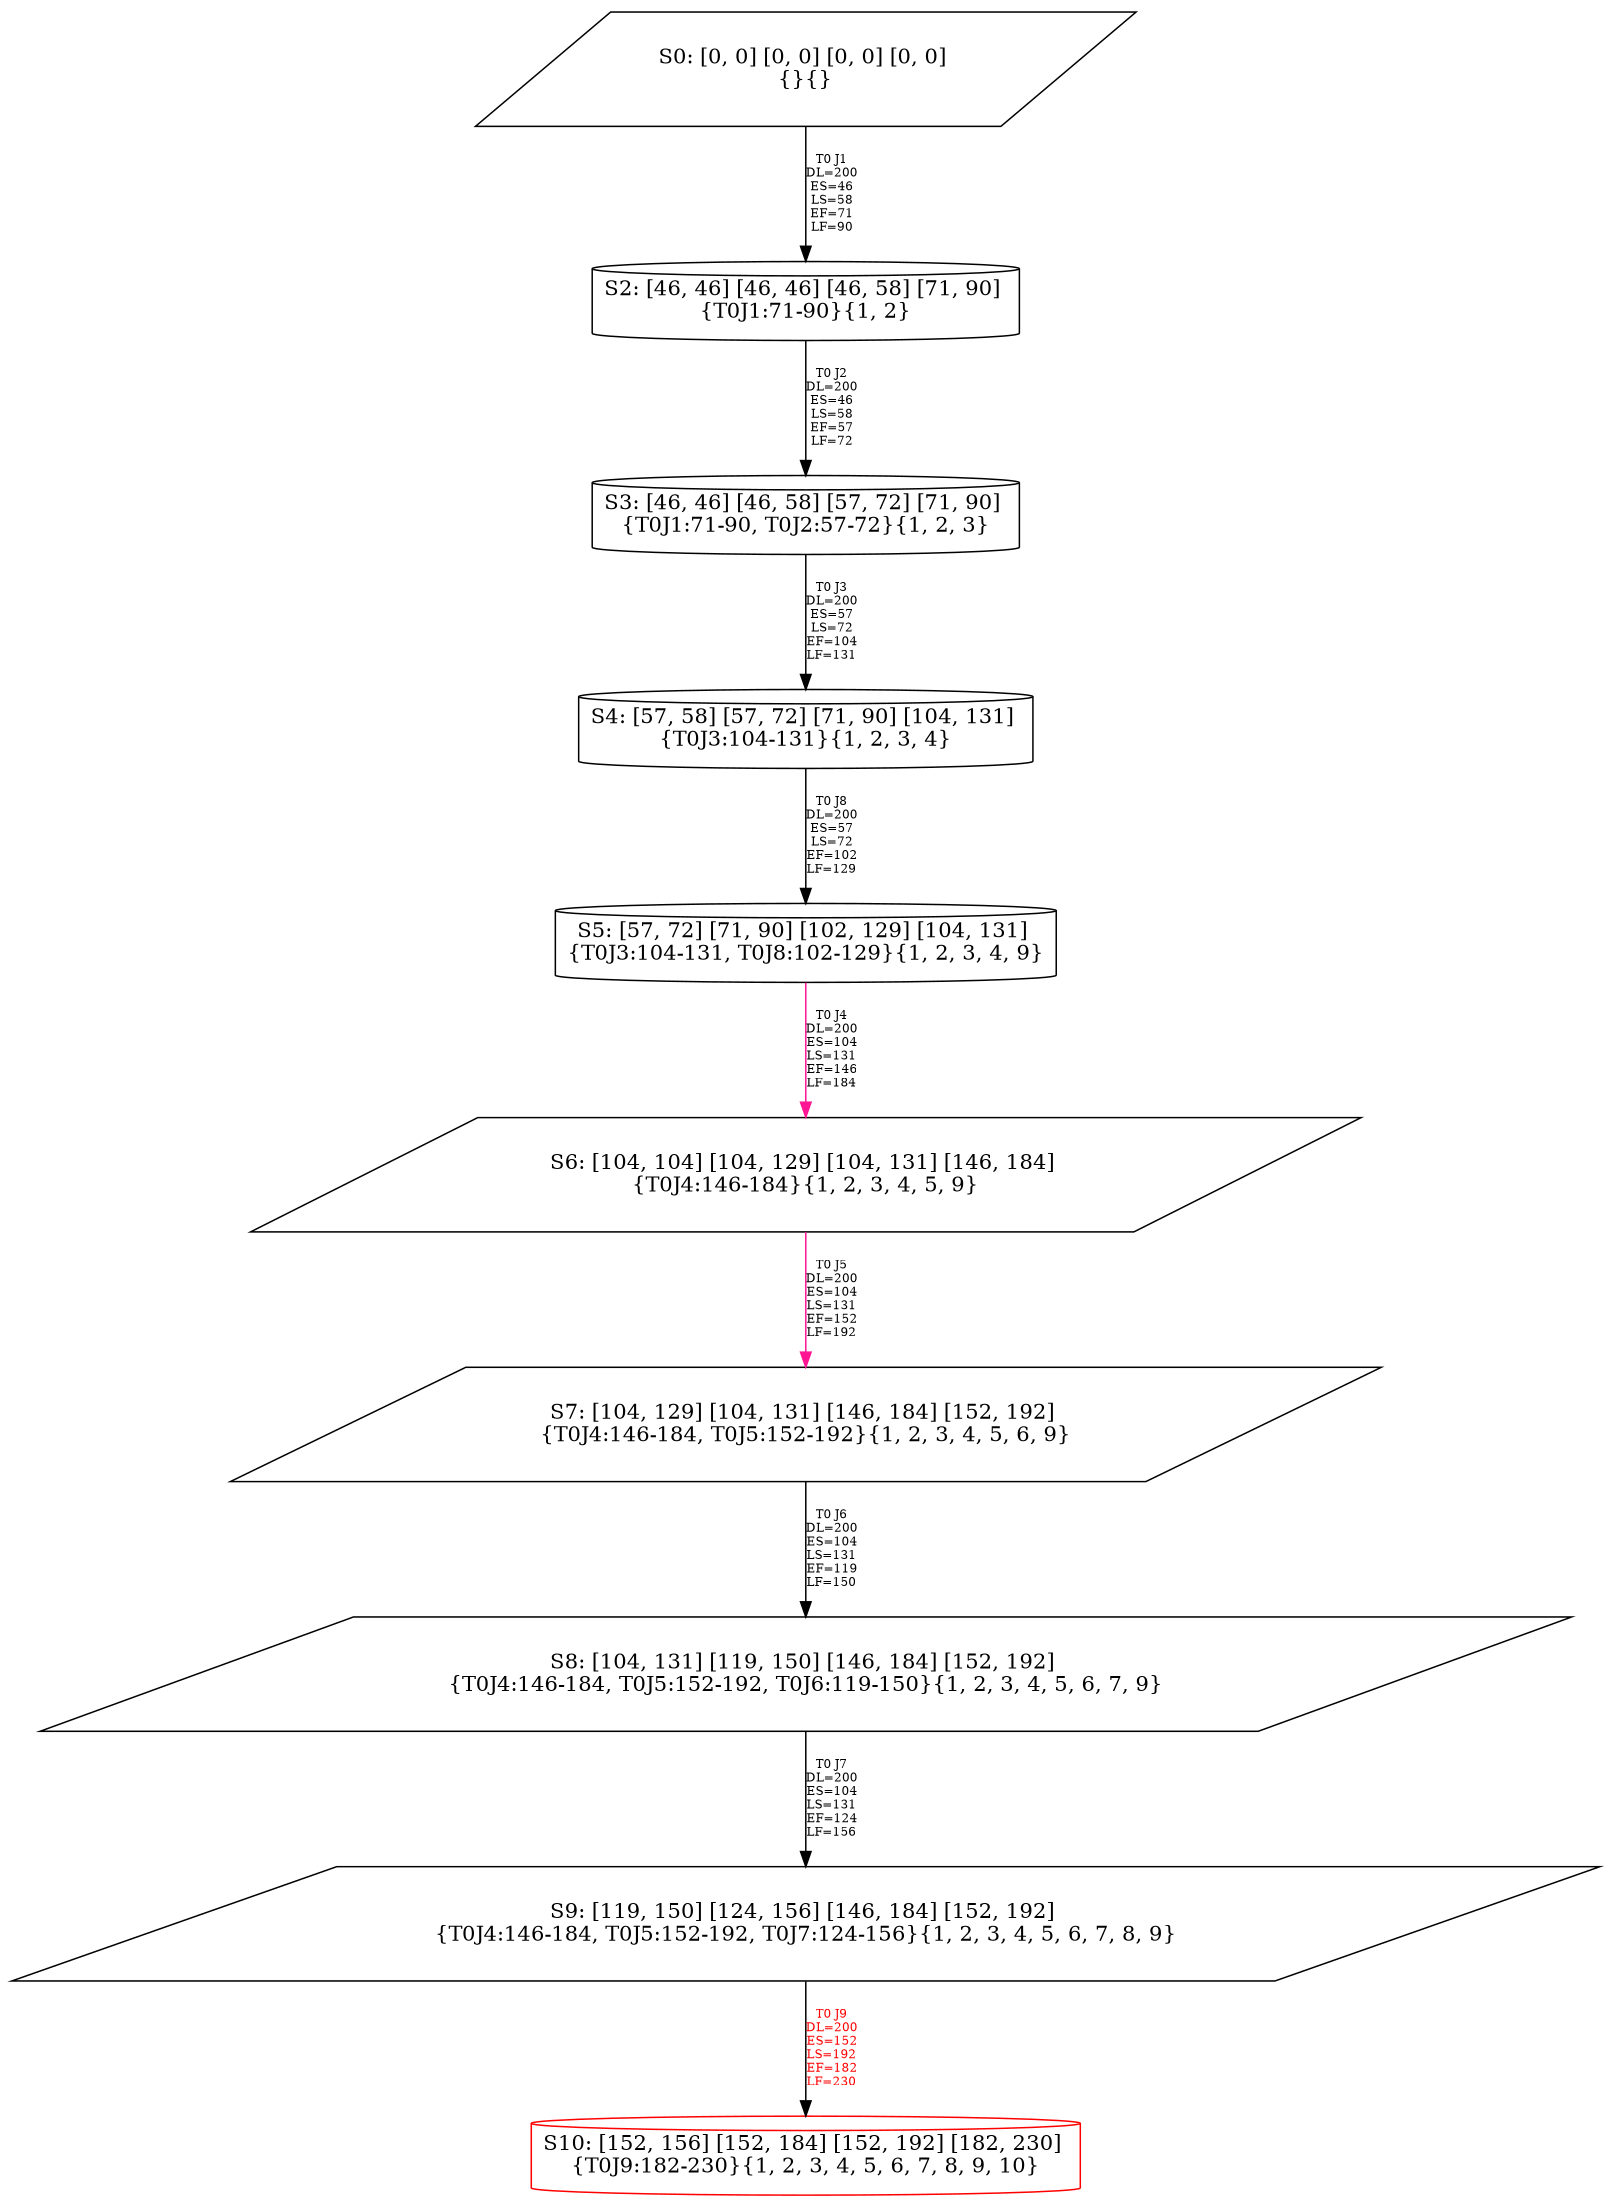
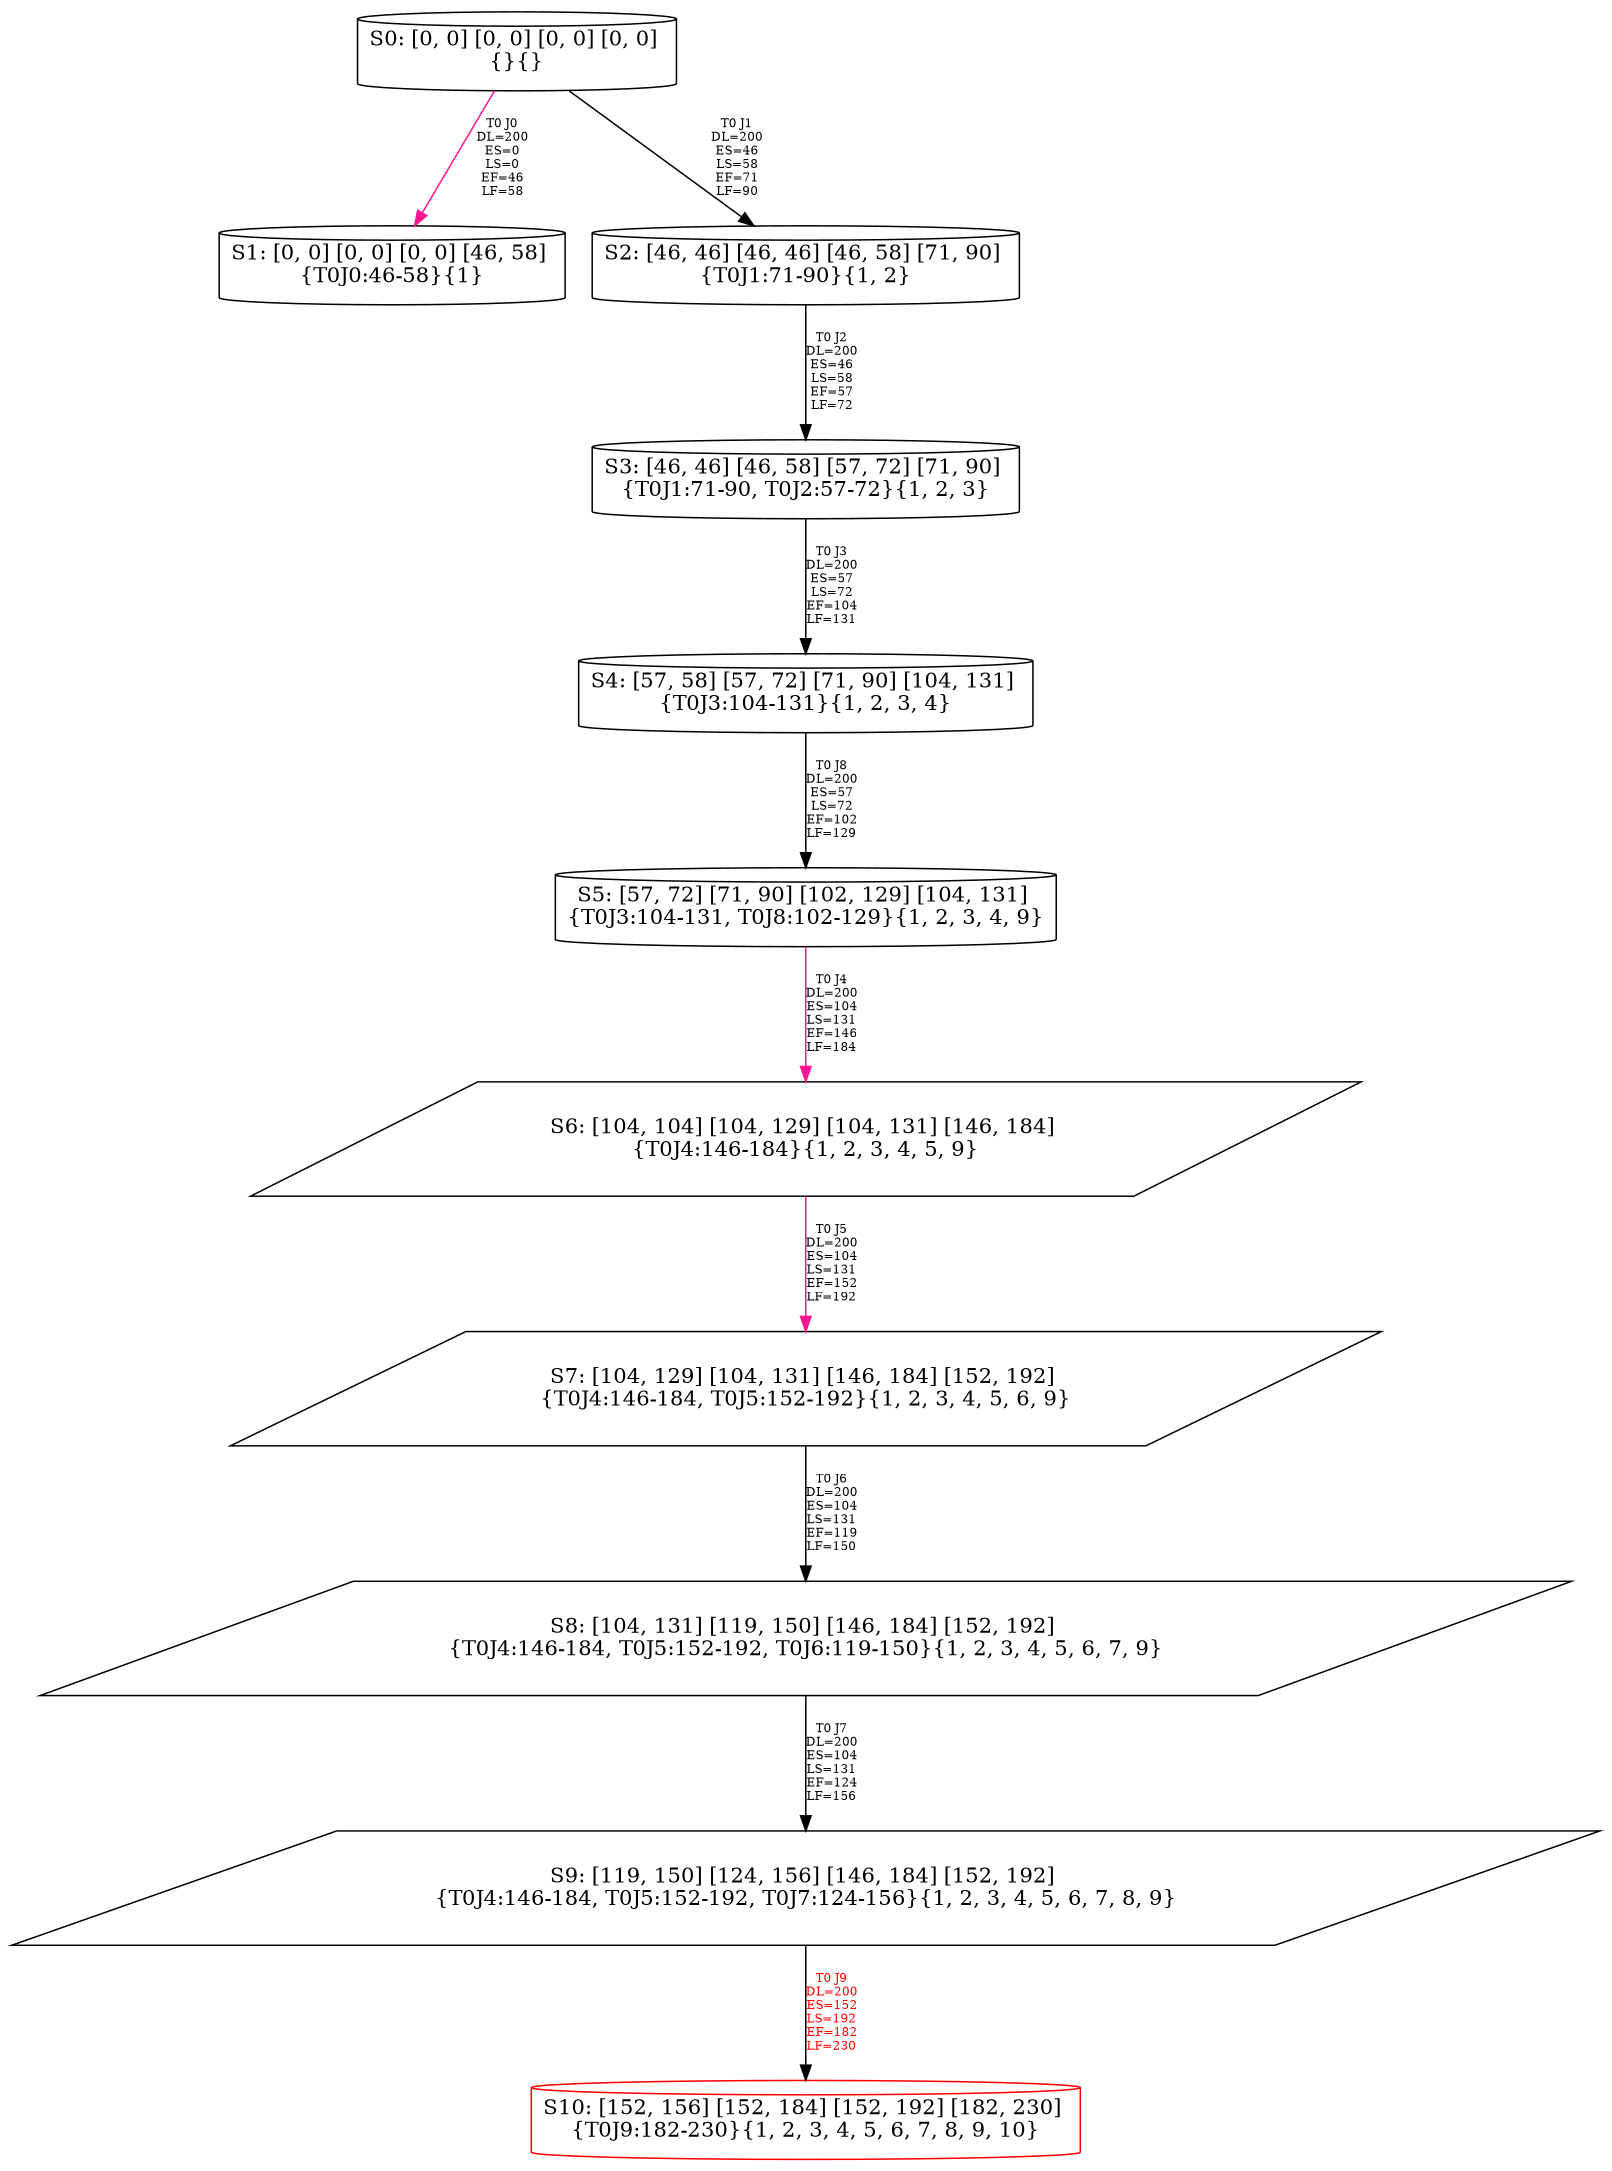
(806, 69) -> (517, 51)
none -> (392, 265)
